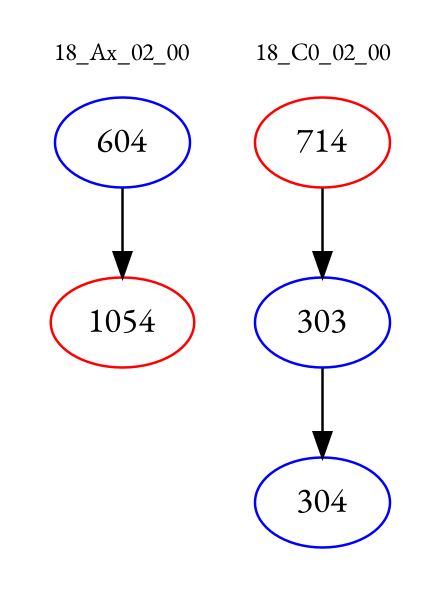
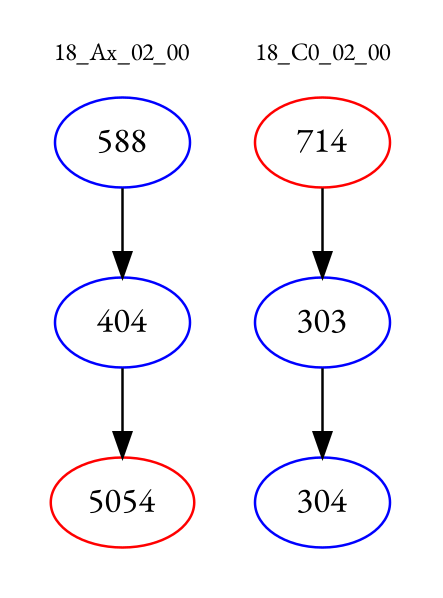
(122, 142) -> (122, 322)
none -> (122, 142)
(122, 322) -> (122, 502)
